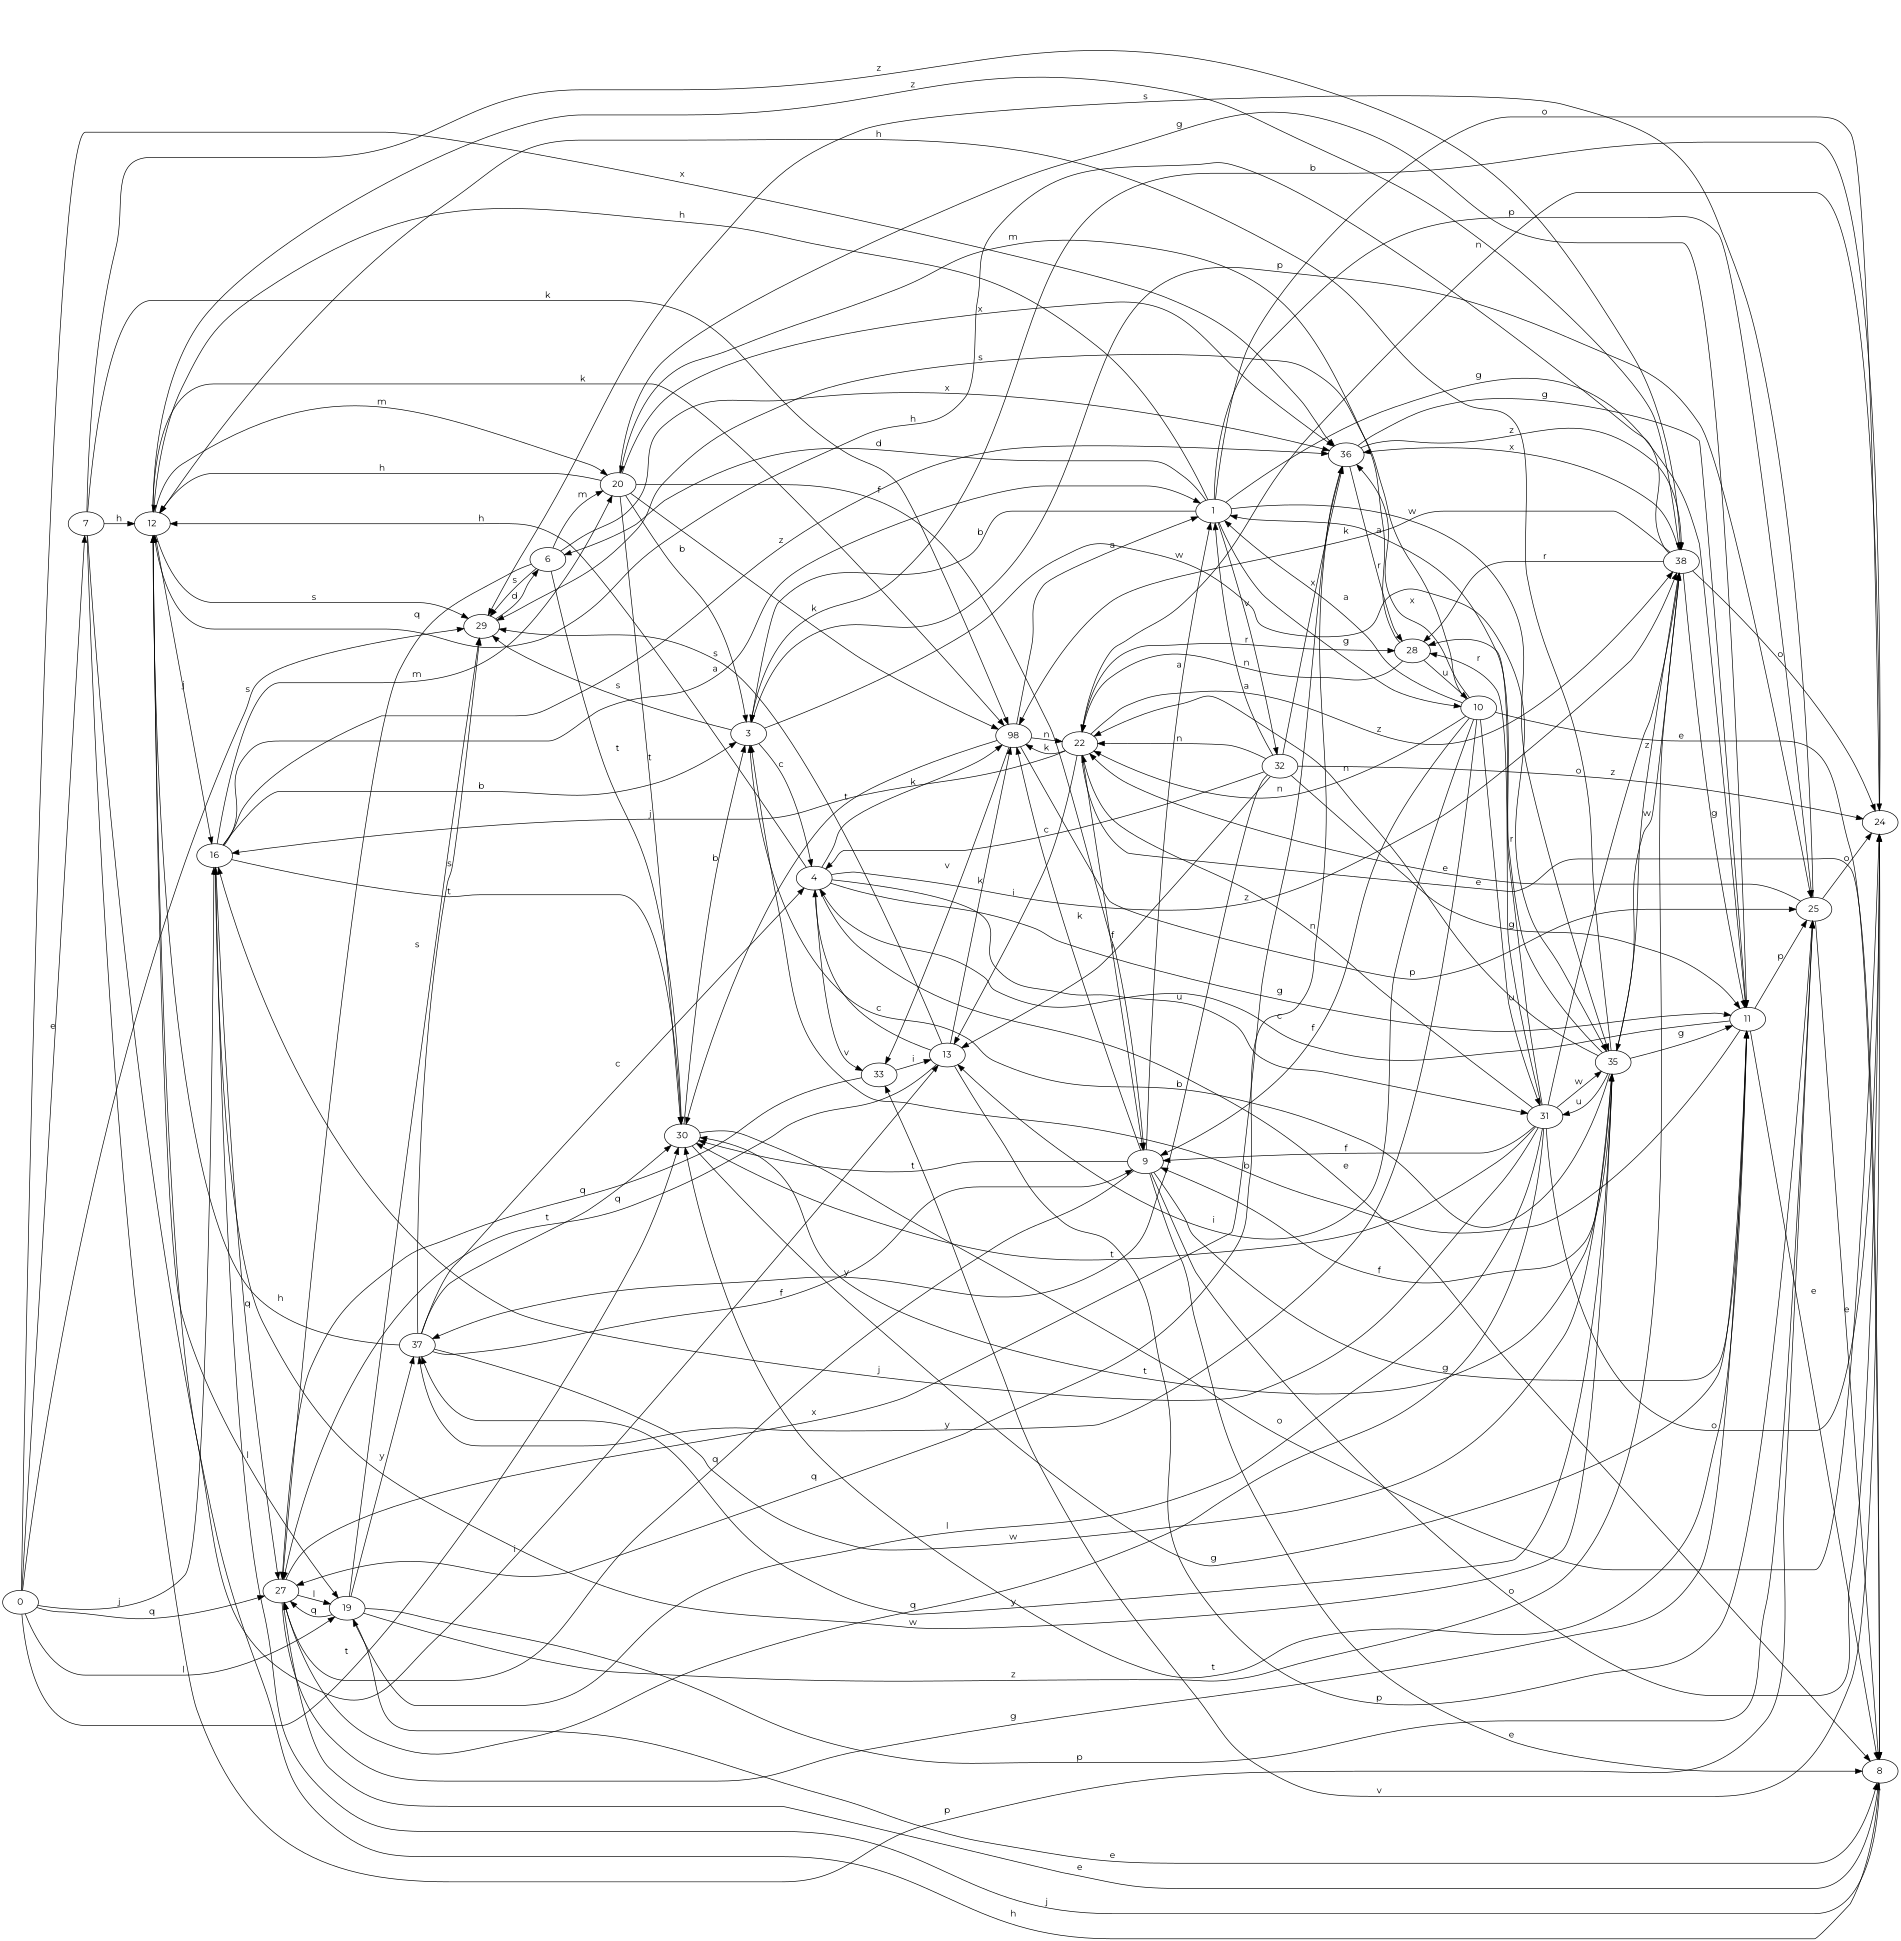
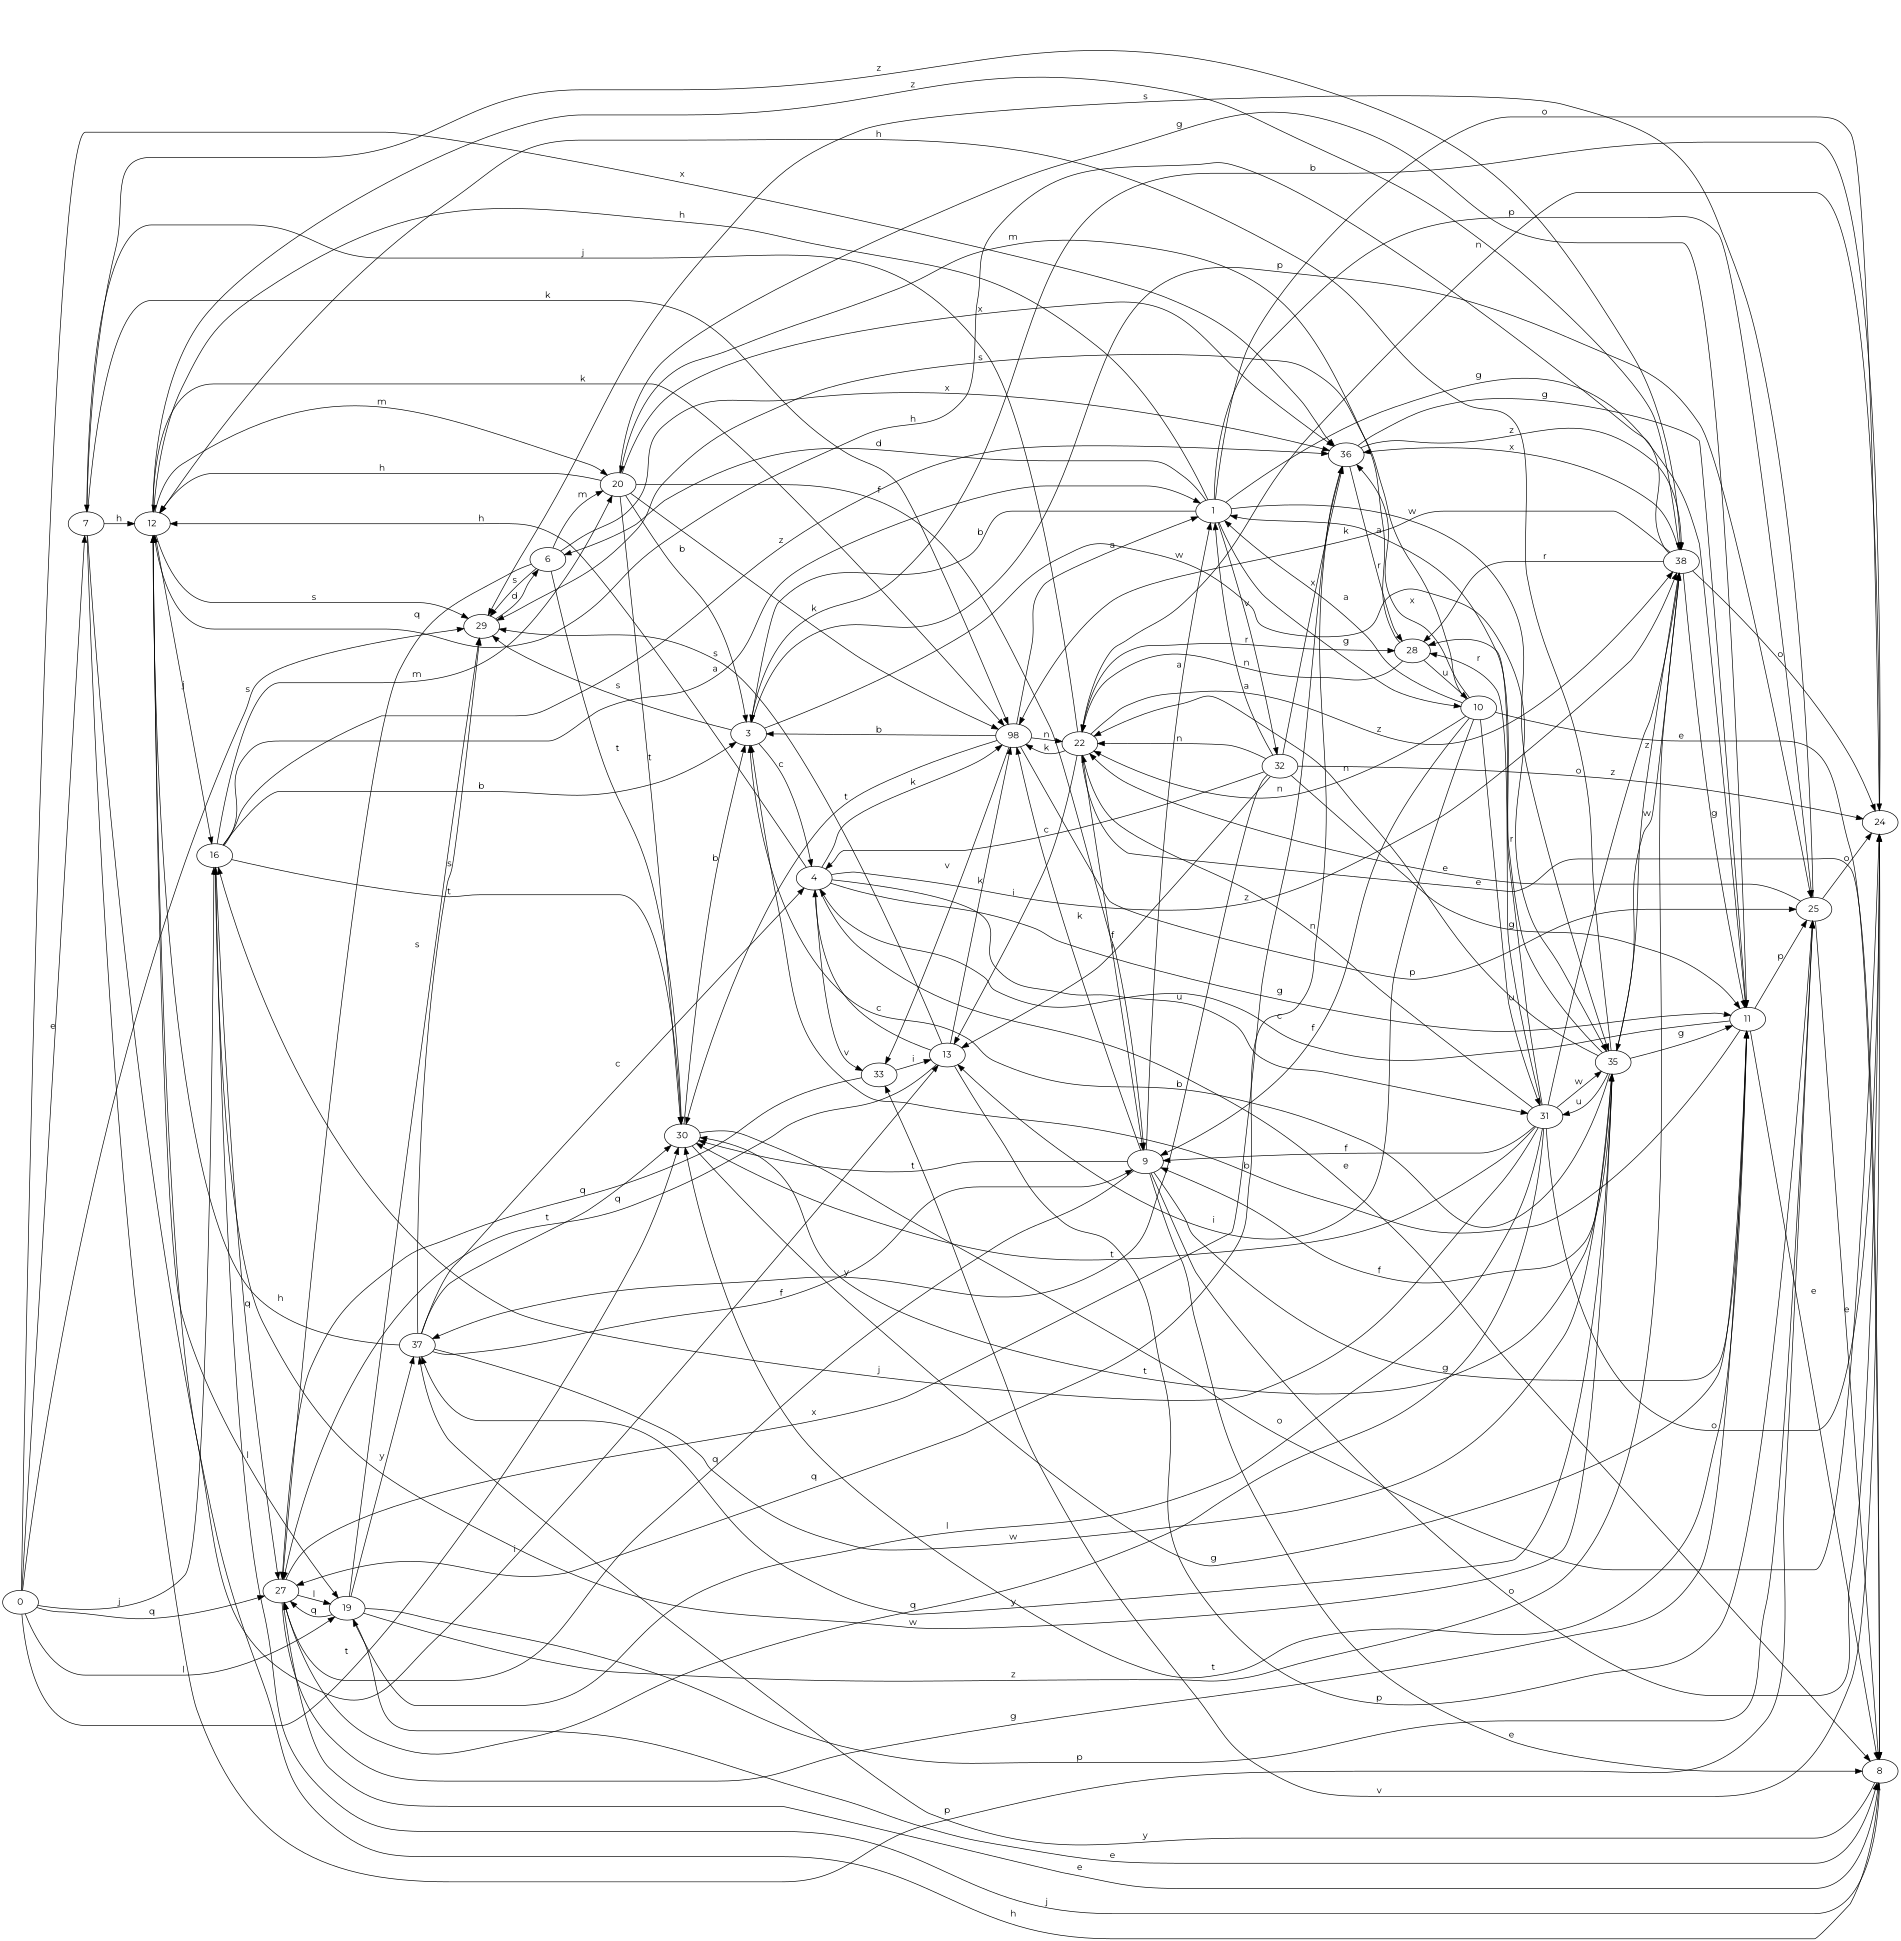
none -> (885, 735)
(676, 819) -> (629, 258)
(1121, 1416) -> (1068, 1844)
